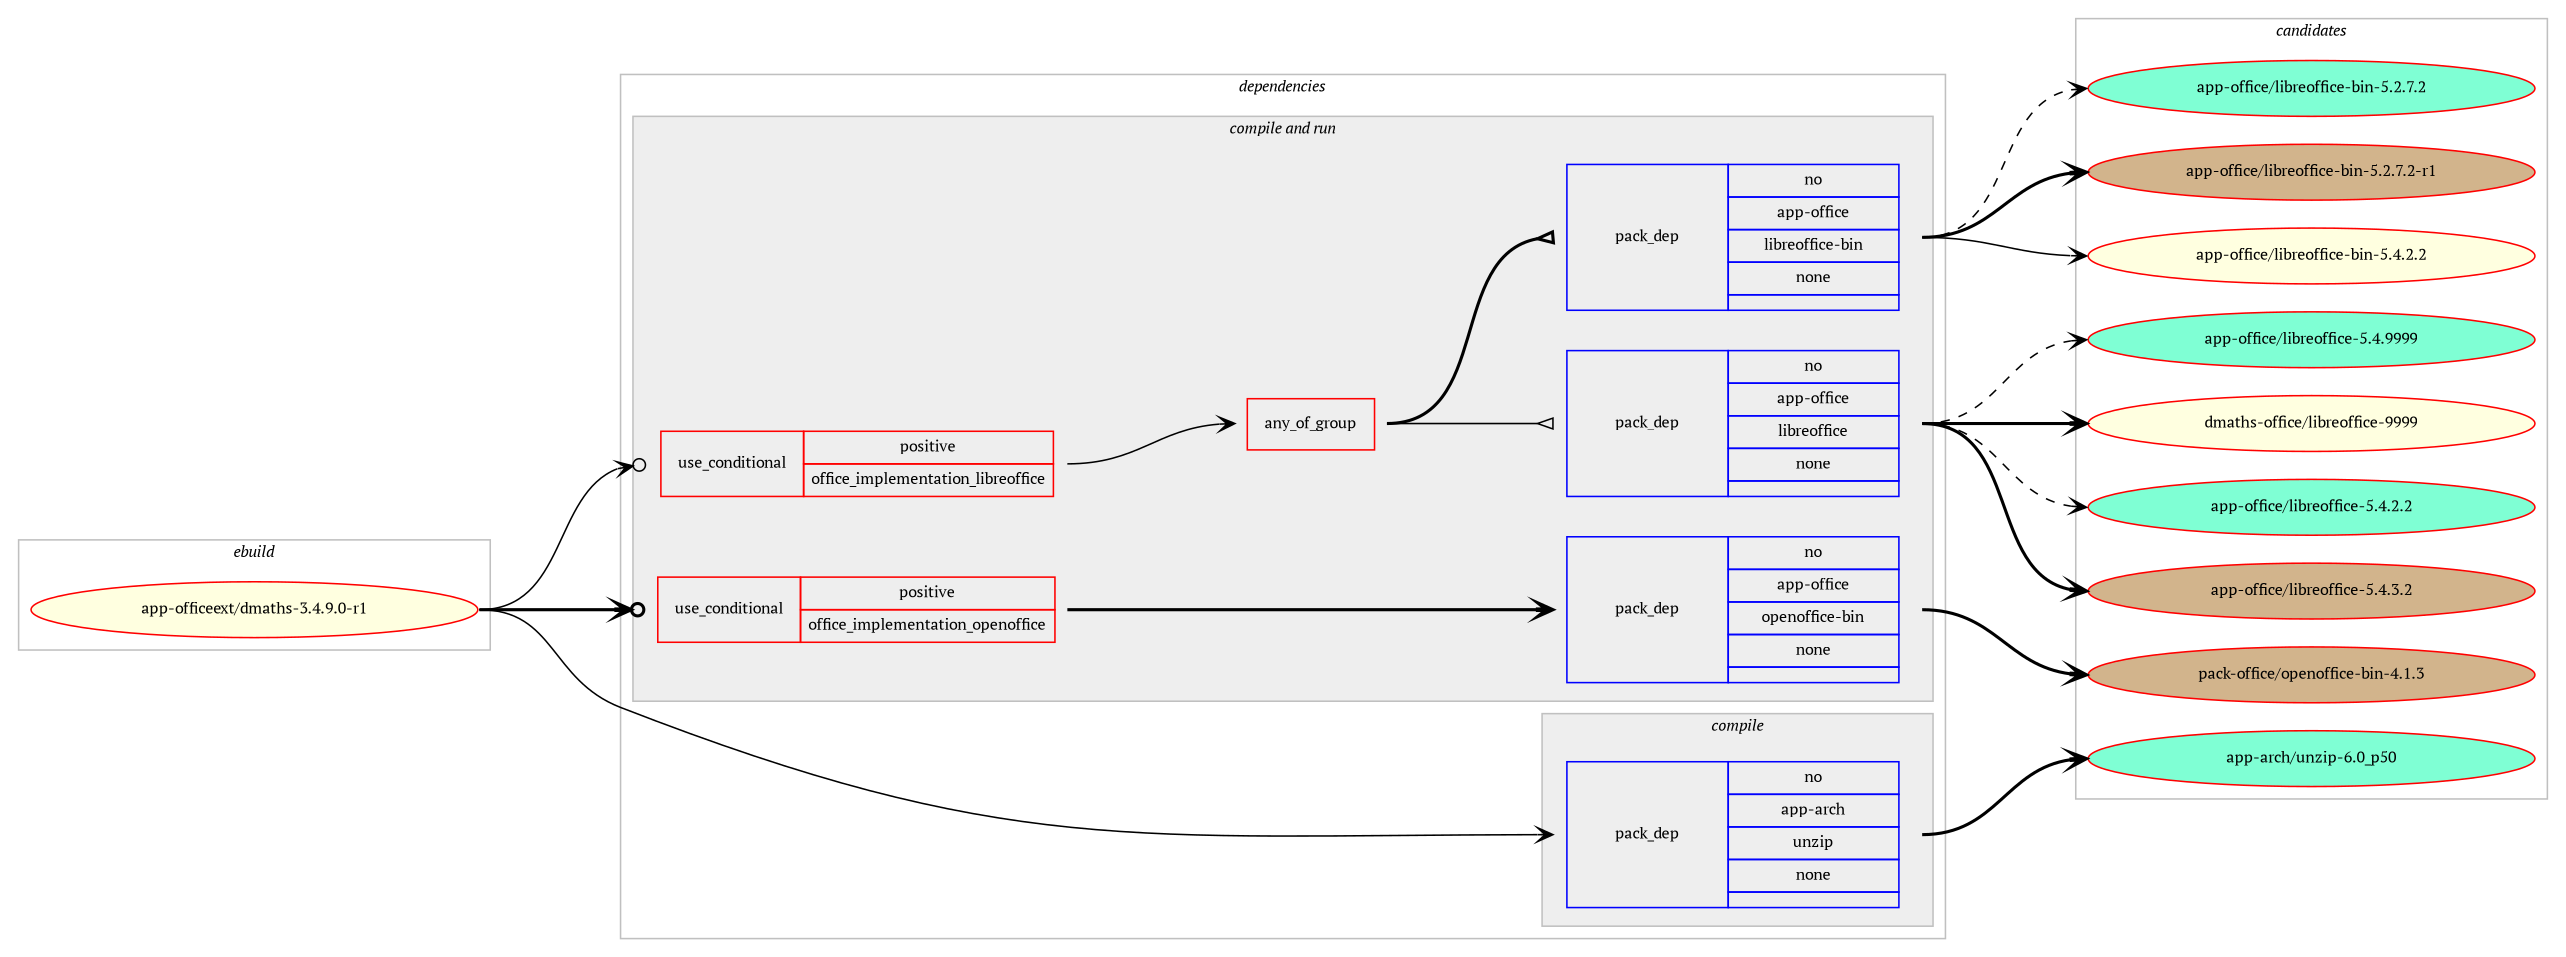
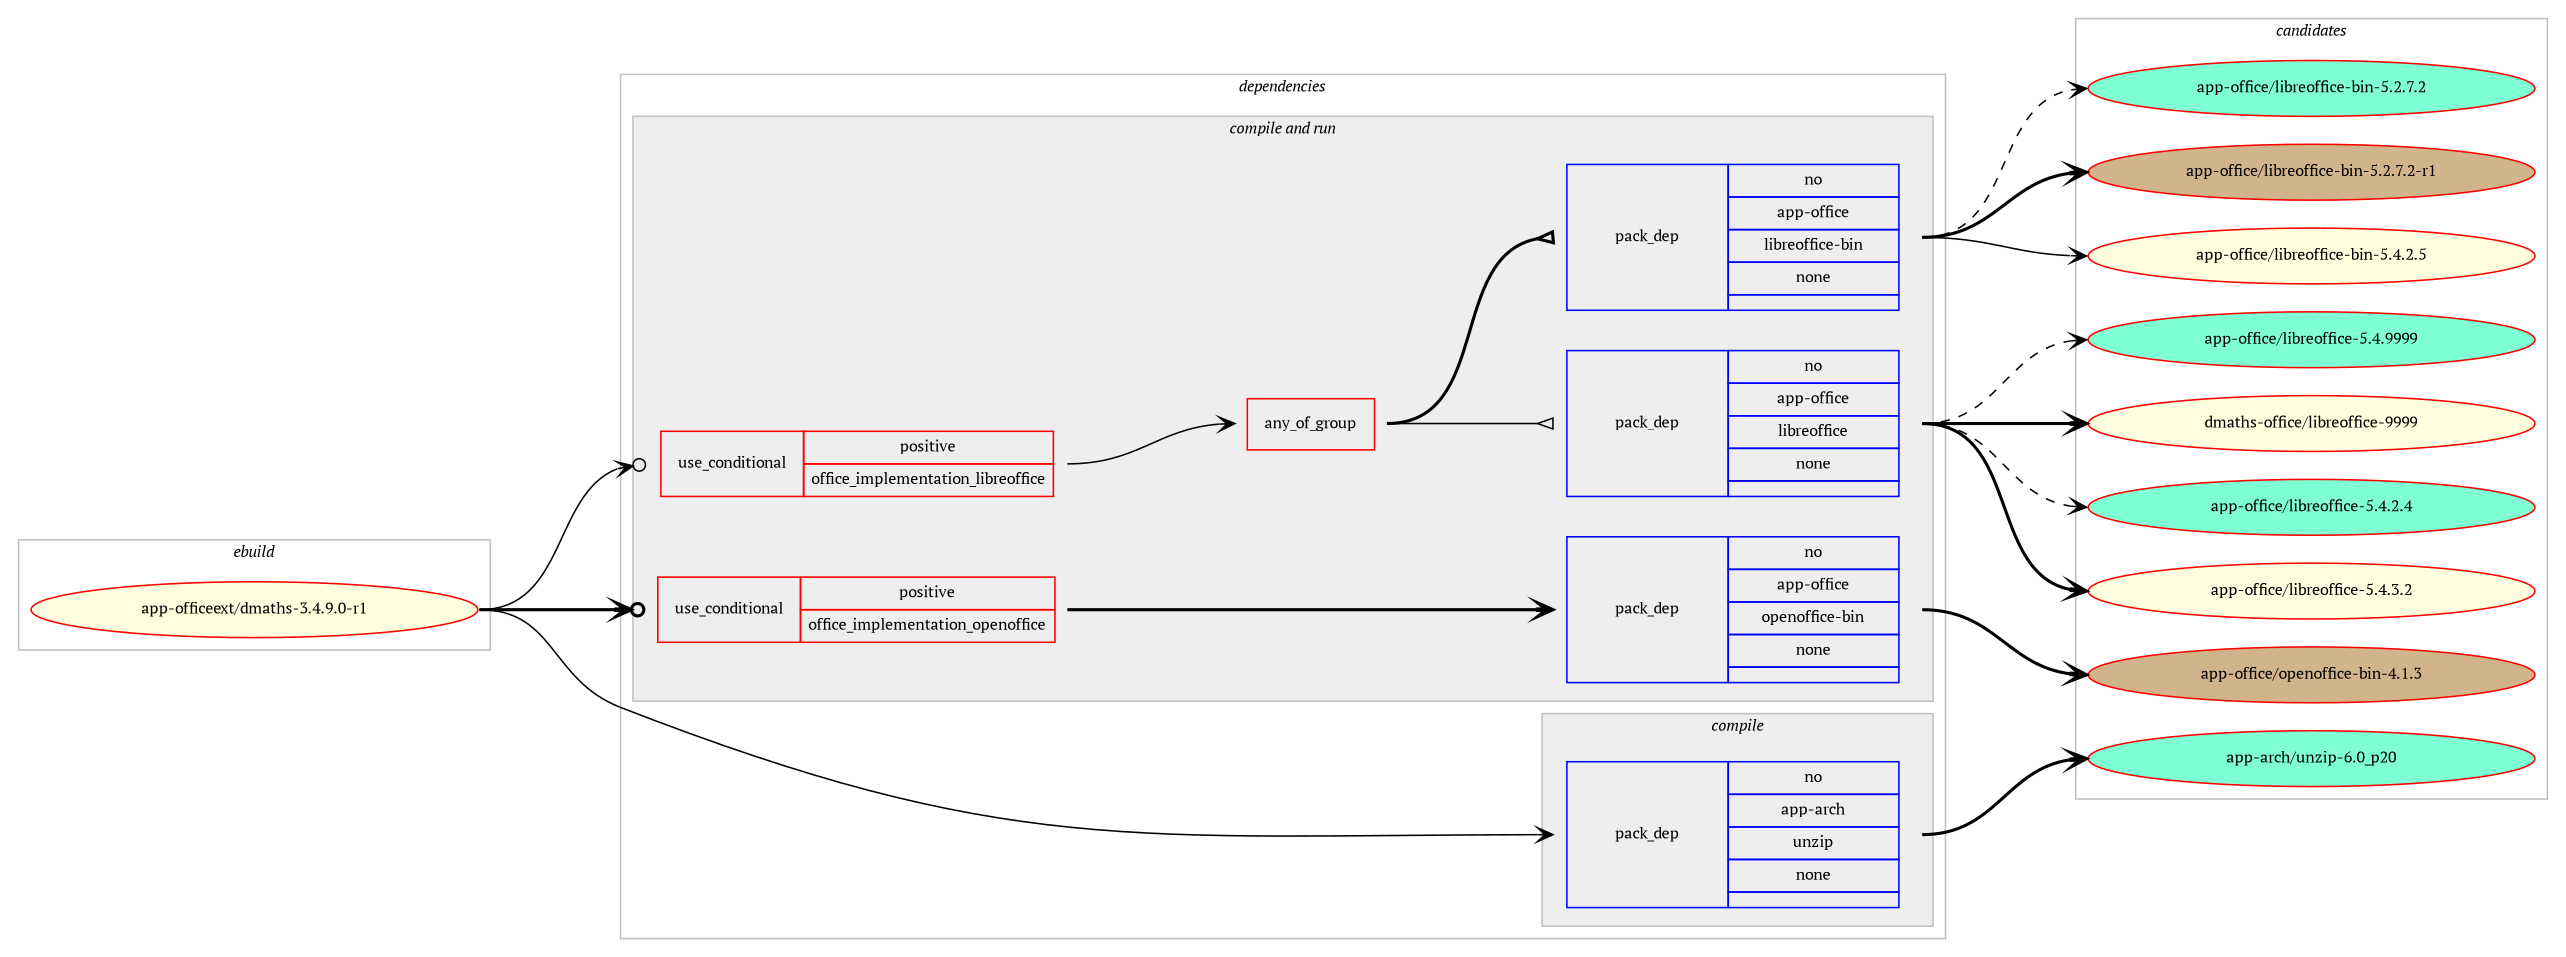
(2312, 256) -> (2312, 256)
(2312, 507) -> (2312, 507)
(2312, 591) -> (2312, 591)
(2312, 675) -> (2312, 675)
(2312, 759) -> (2312, 759)
